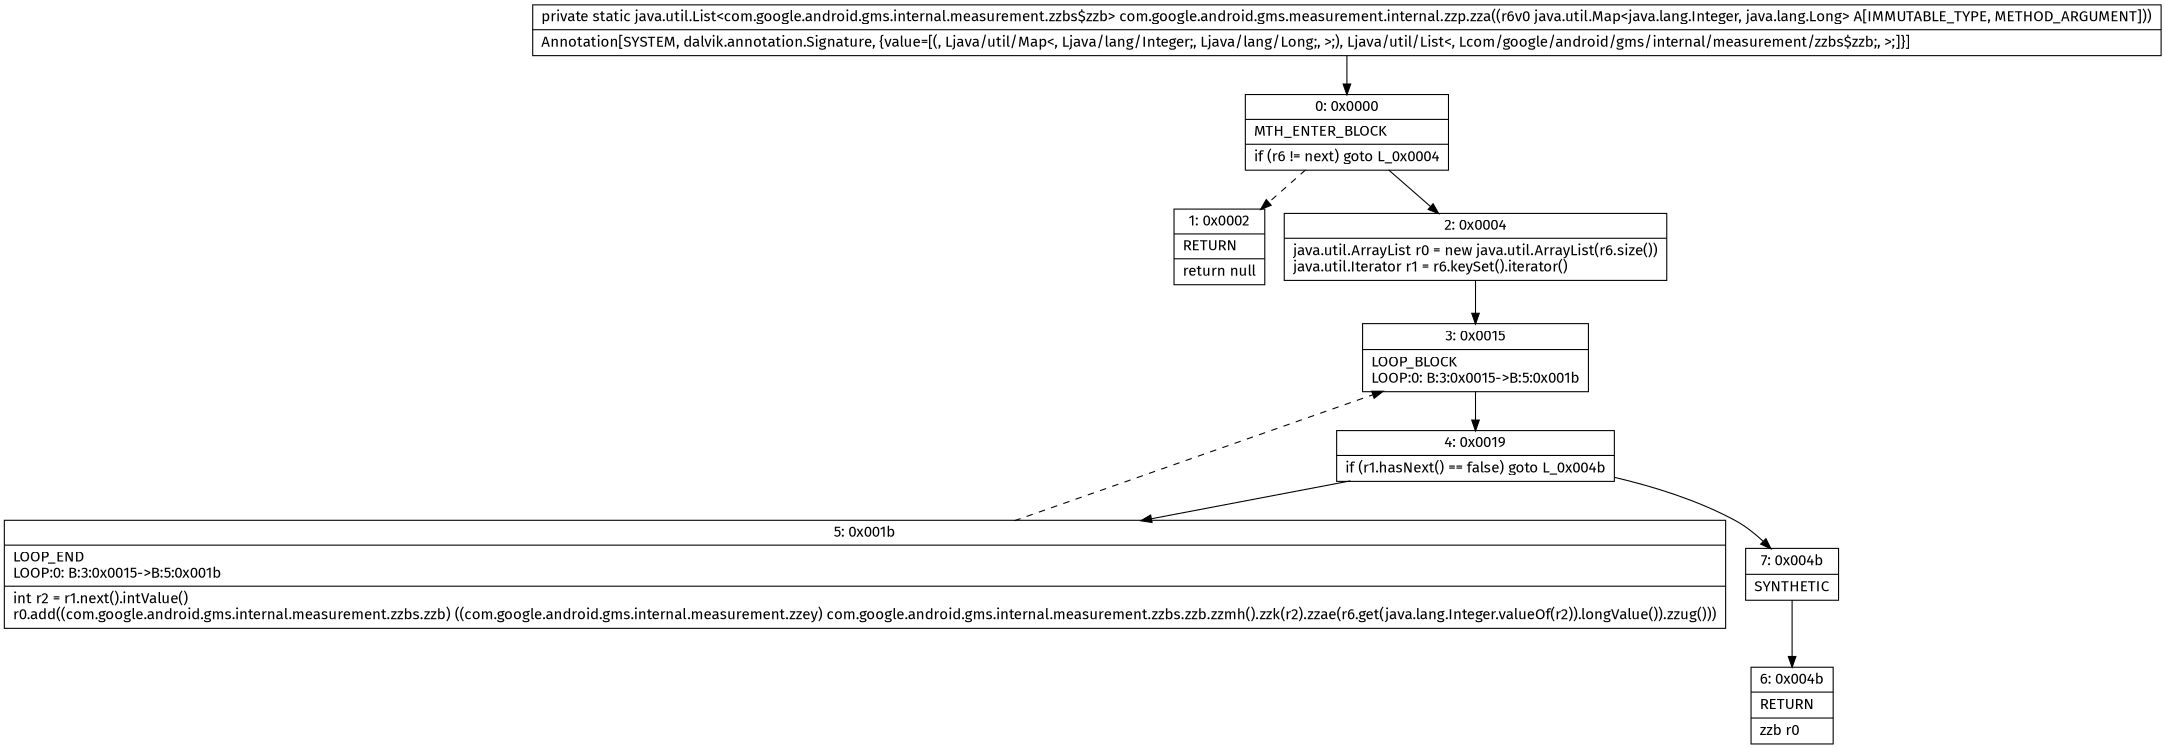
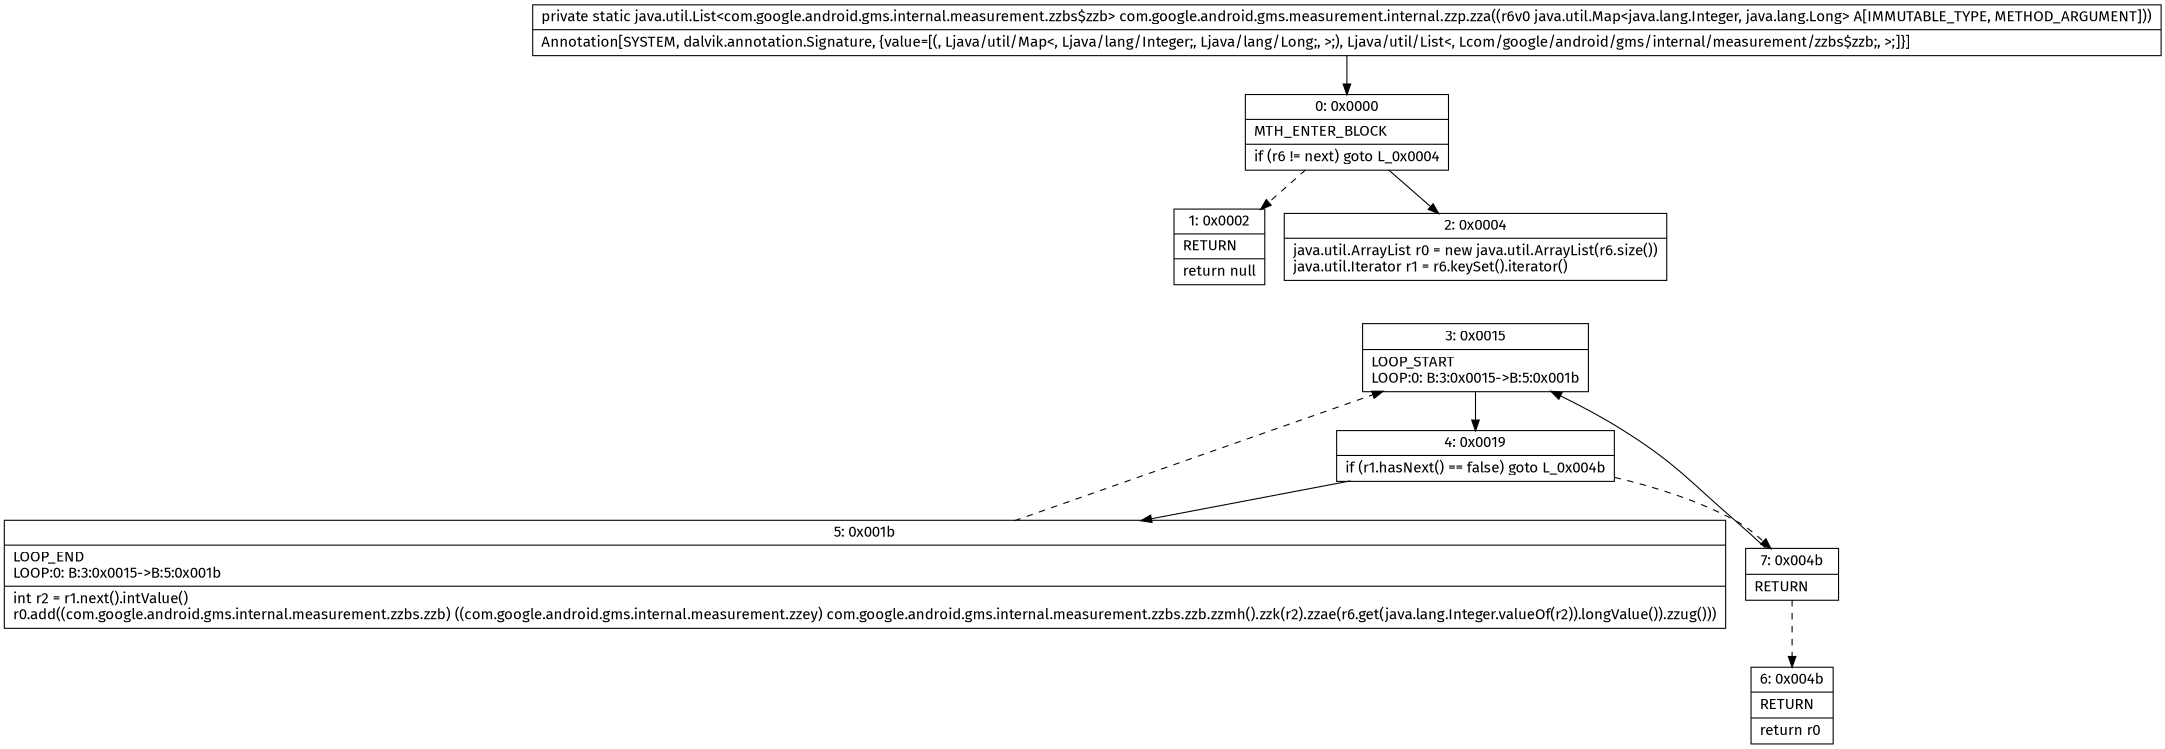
(1475, 297) -> (1670, 463)
(1414, 362) -> (1413, 362)
(1693, 501) -> (1693, 501)
(1792, 587) -> (1782, 587)
(1792, 628) -> (1792, 628)
(1780, 730) -> (1790, 730)
